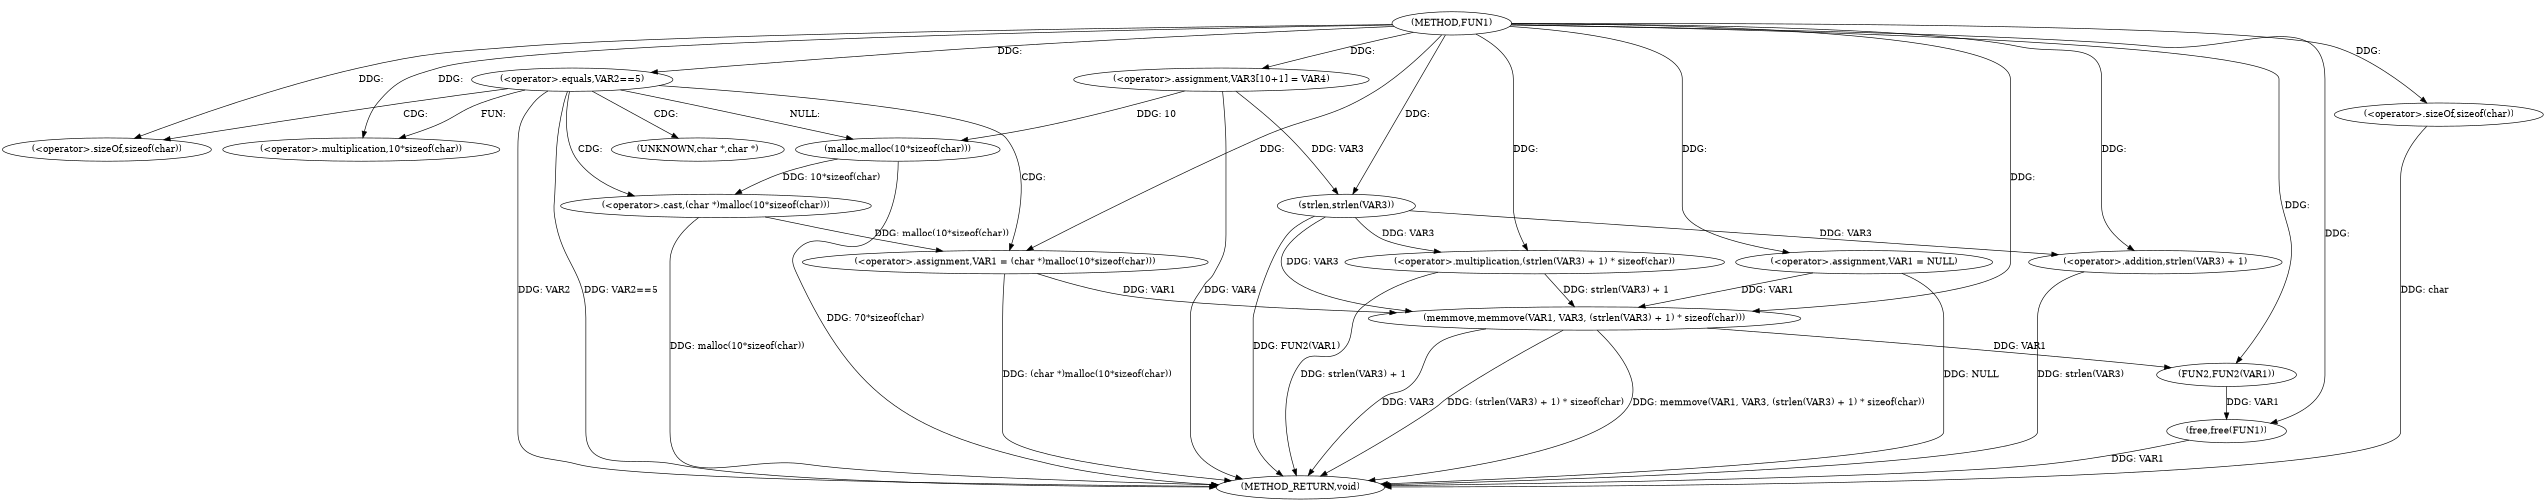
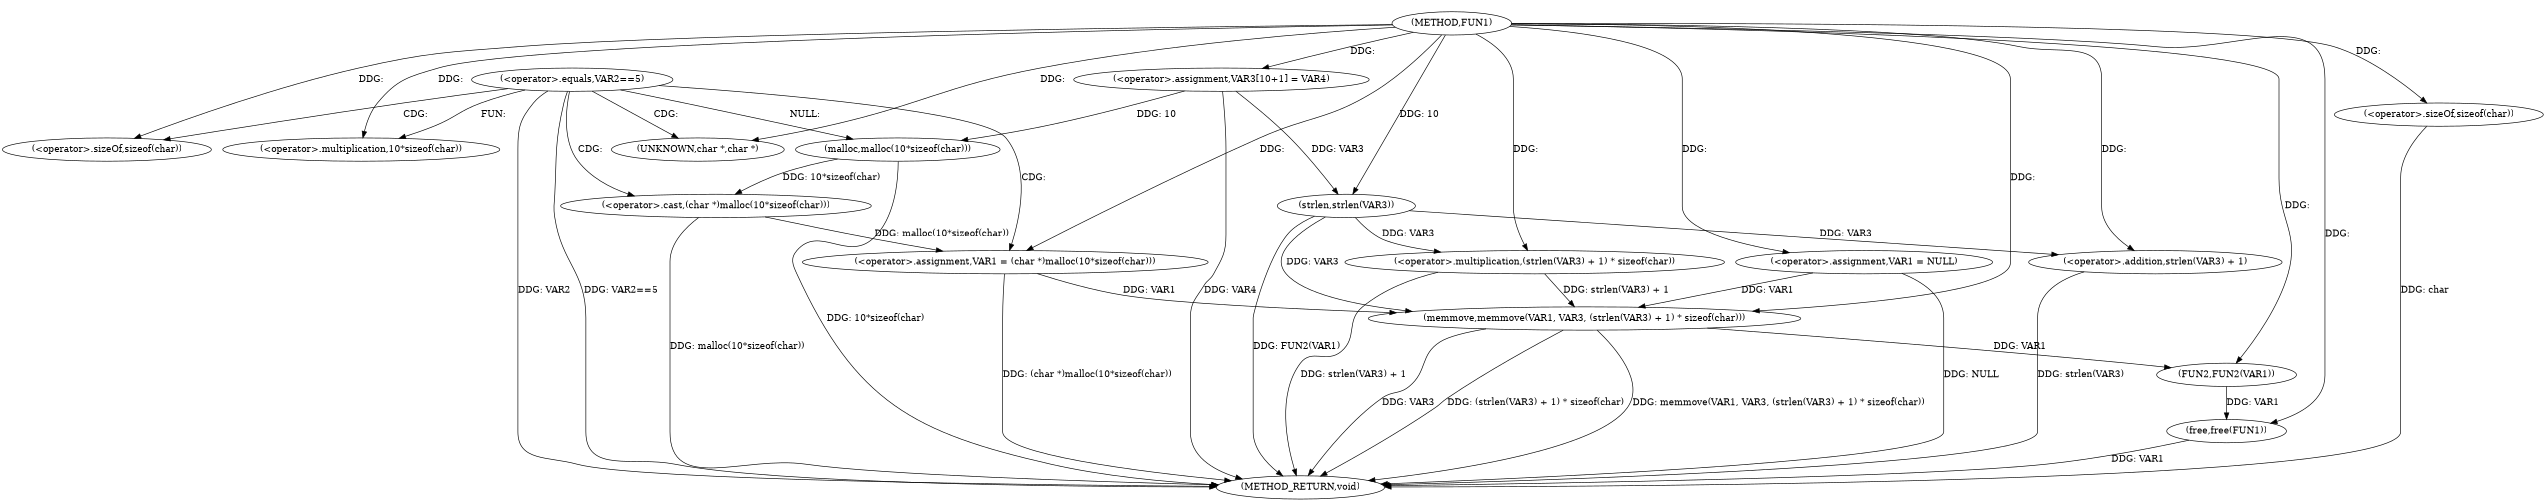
(1026, 45) -> (1073, 62)
(1419, 115) -> (1419, 115)
(875, 319) -> (875, 319)
